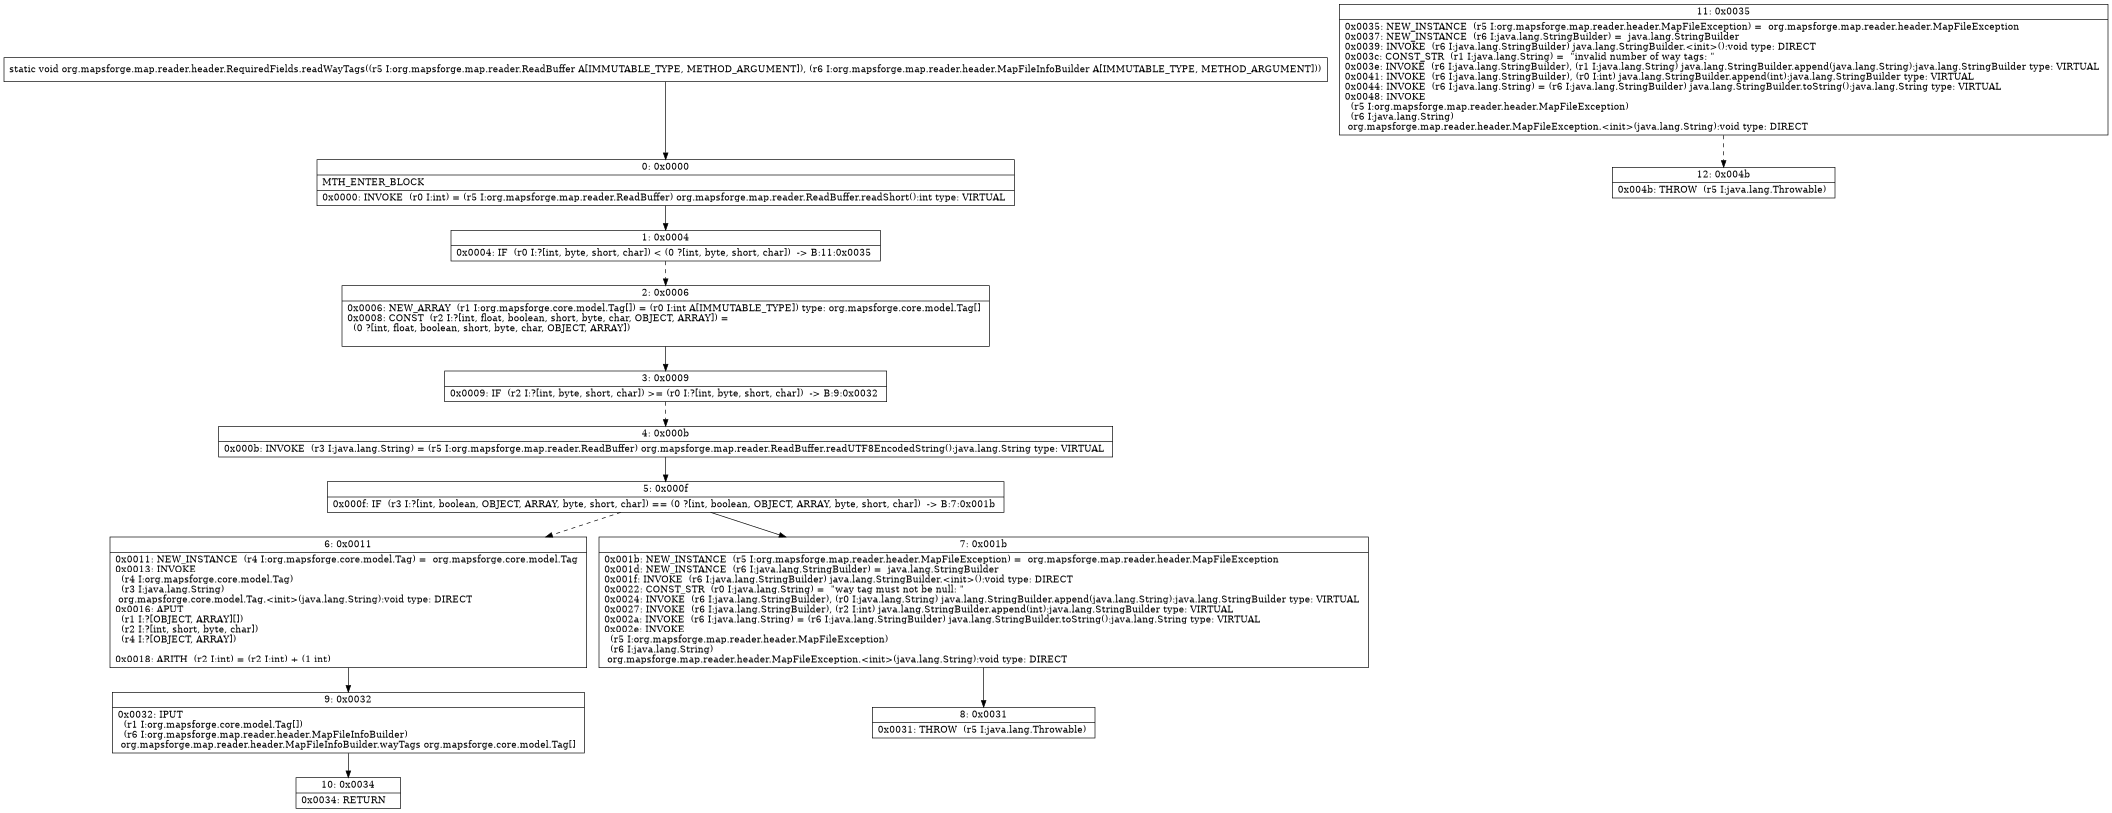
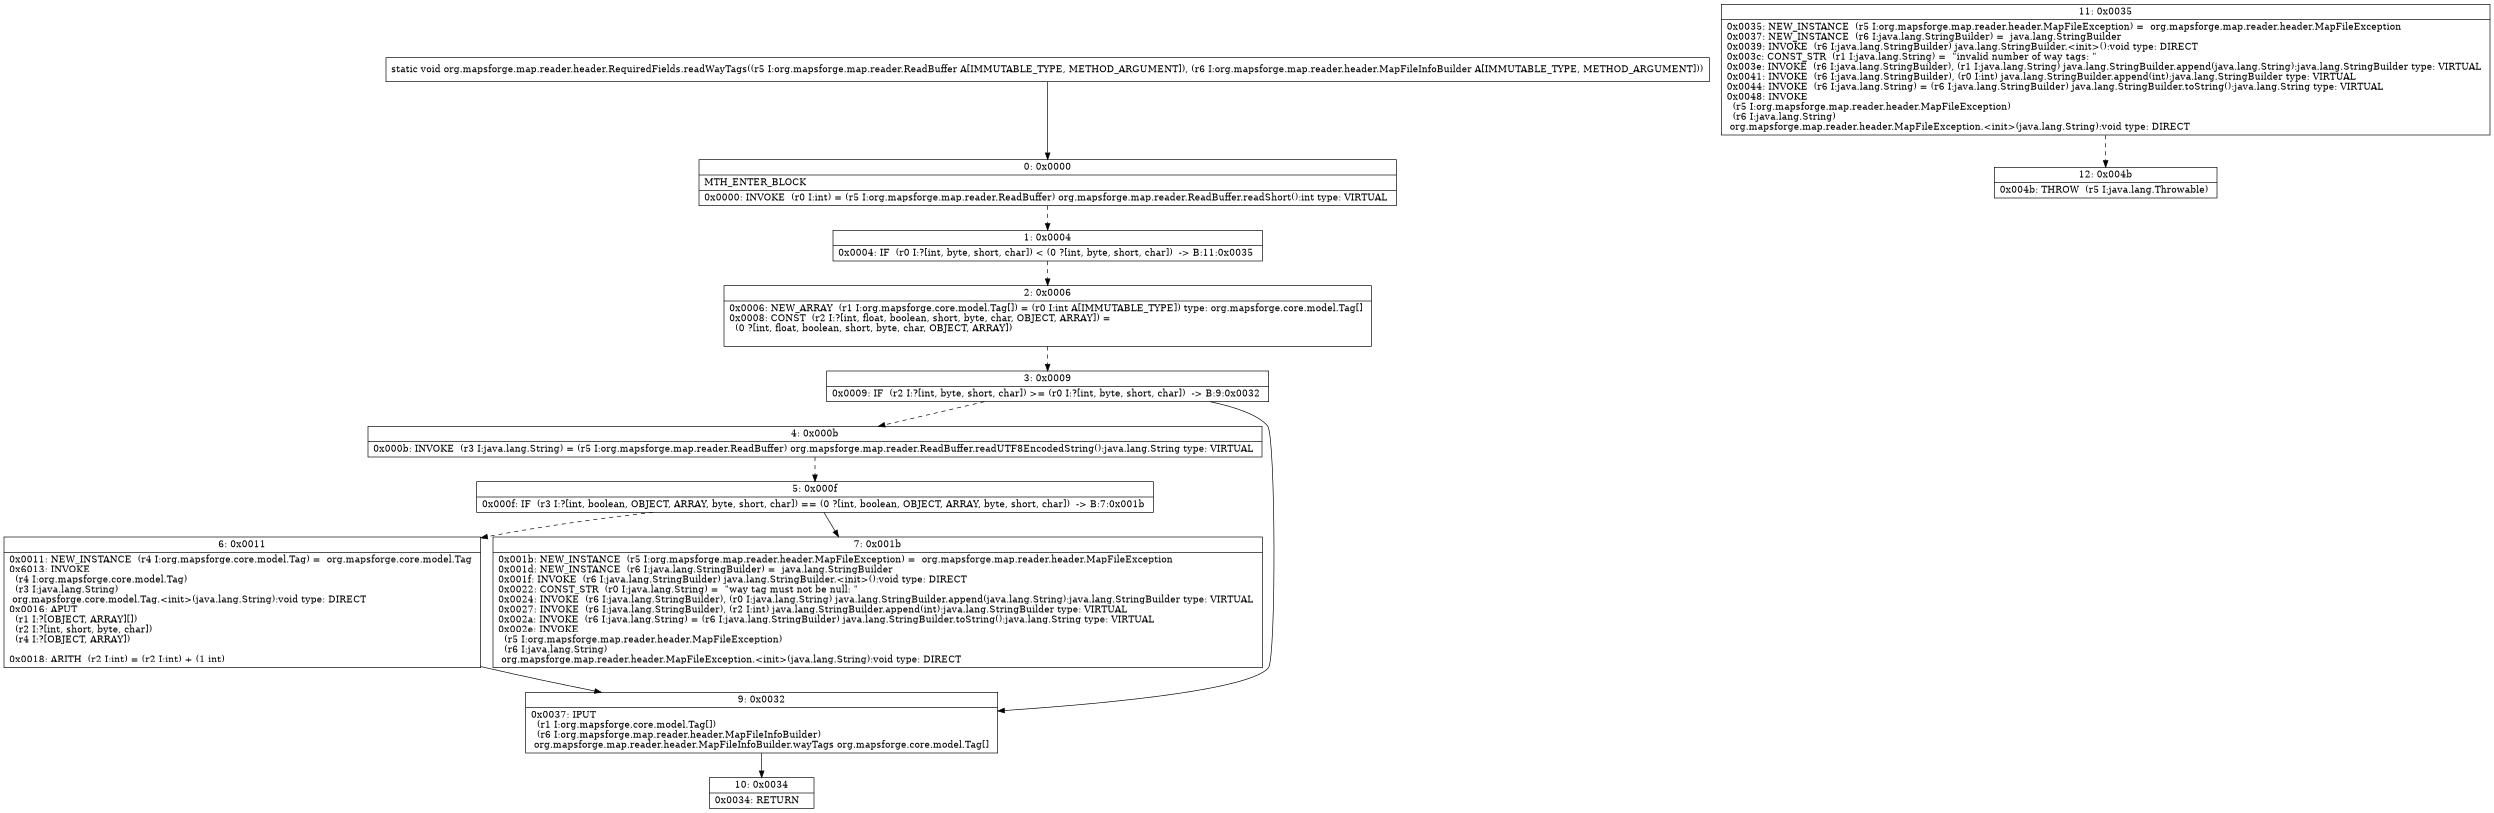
(666, 215) -> (1048, 215)
(666, 355) -> (1048, 355)
(666, 466) -> (815, 466)
(159, 570) -> (53, 570)
none -> (1271, 650)
(153, 715) -> (567, 715)
(984, 723) -> none
